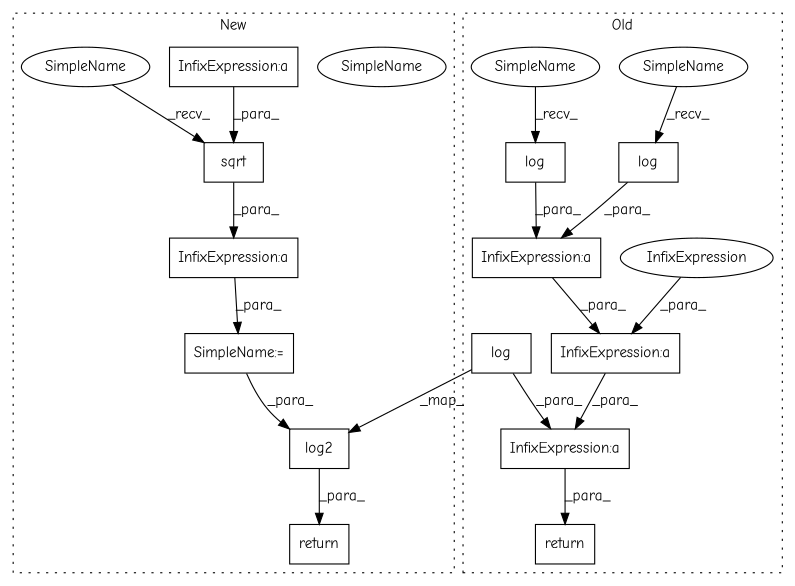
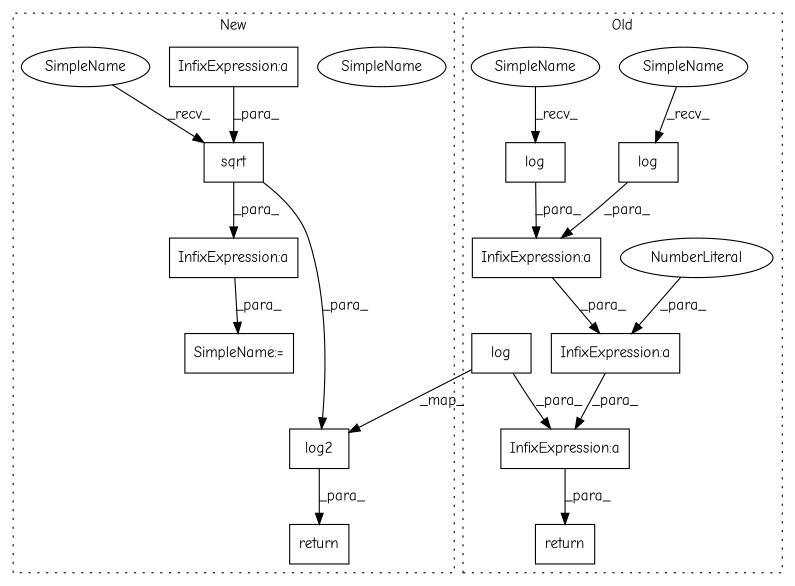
(697, 258) -> (697, 258)
(261, 400) -> (320, 291)
